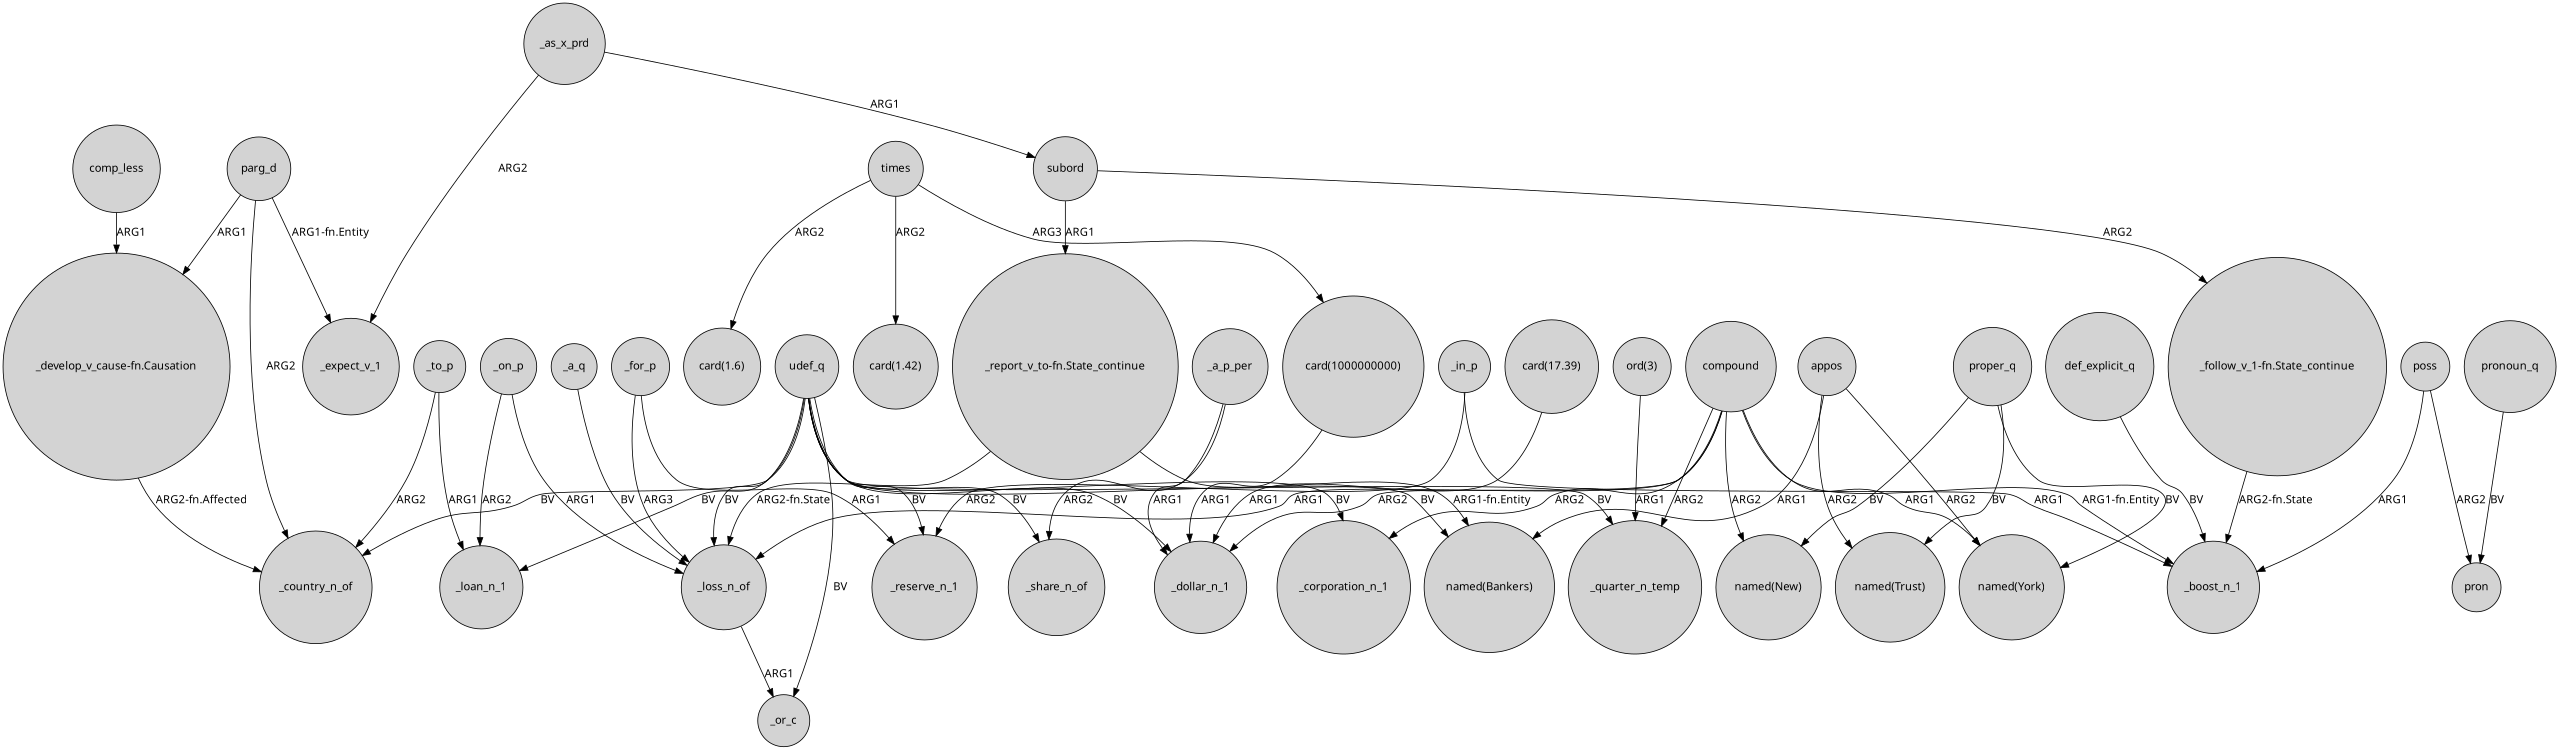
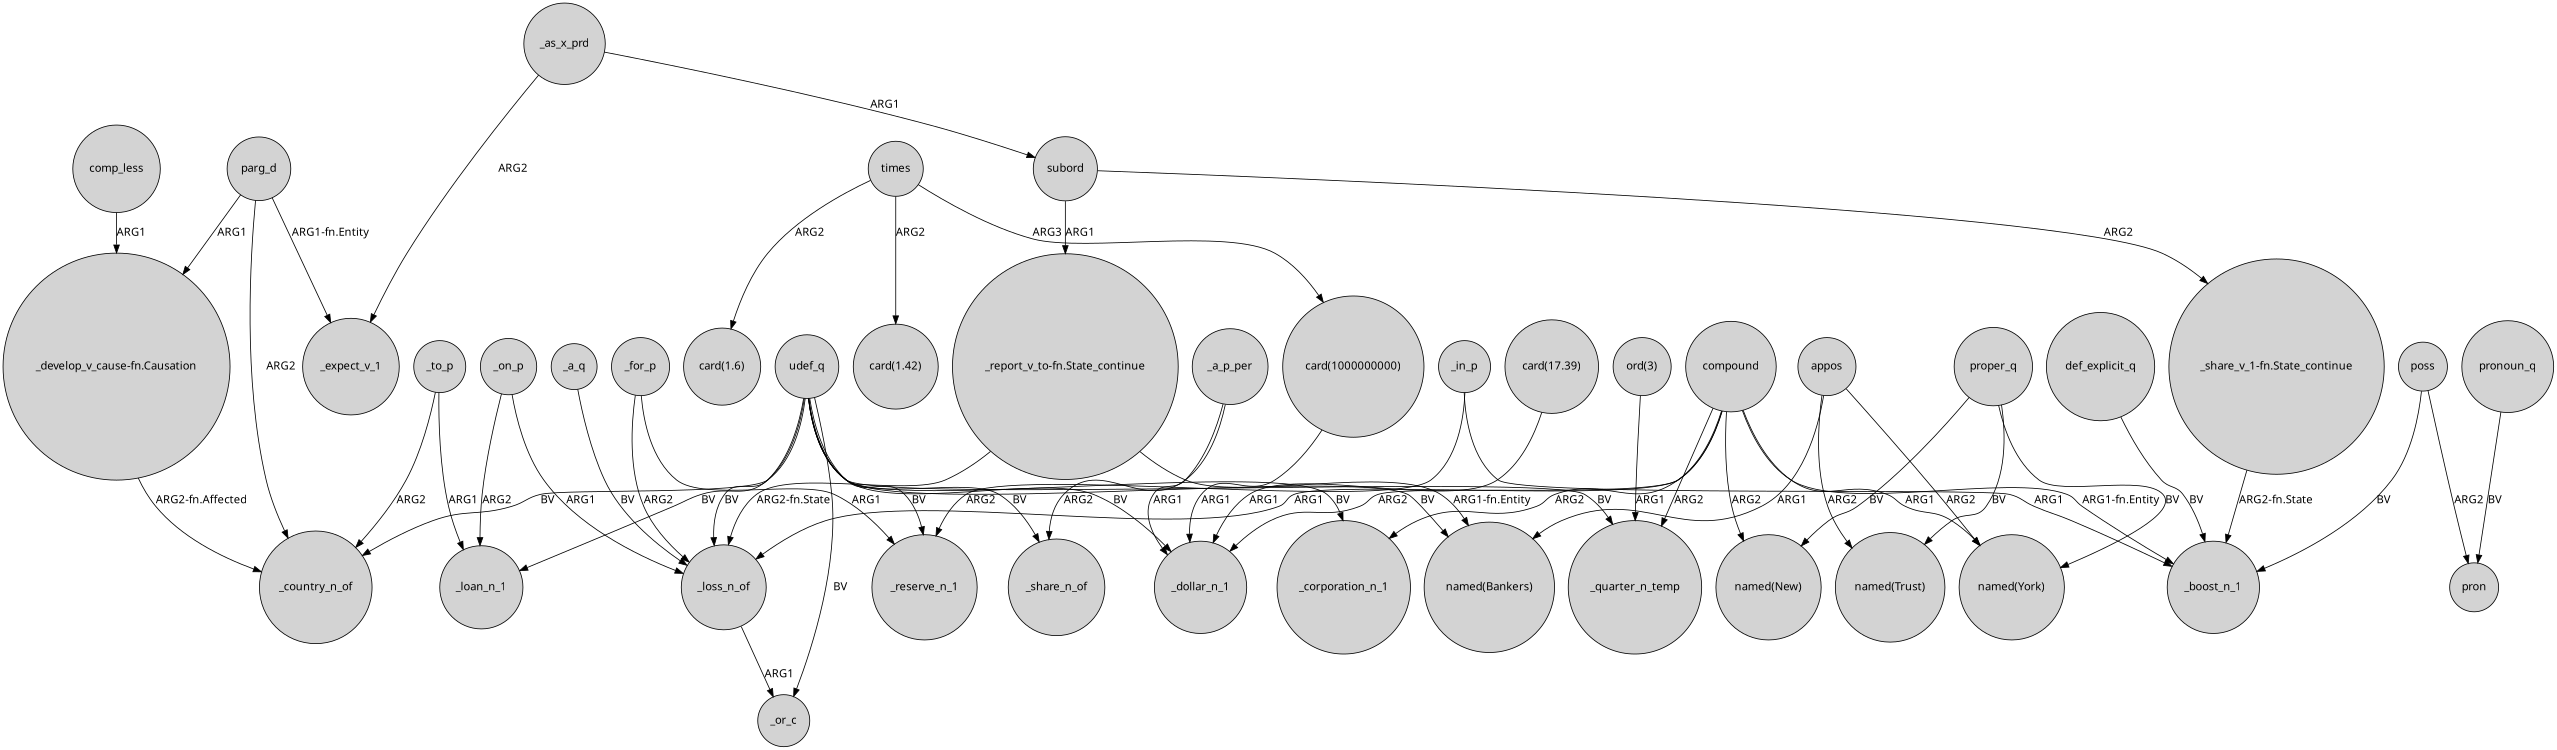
(2277, 367) -> (2277, 367)
(659, 500) -> (659, 500)
(2393, 500) -> (2384, 500)
